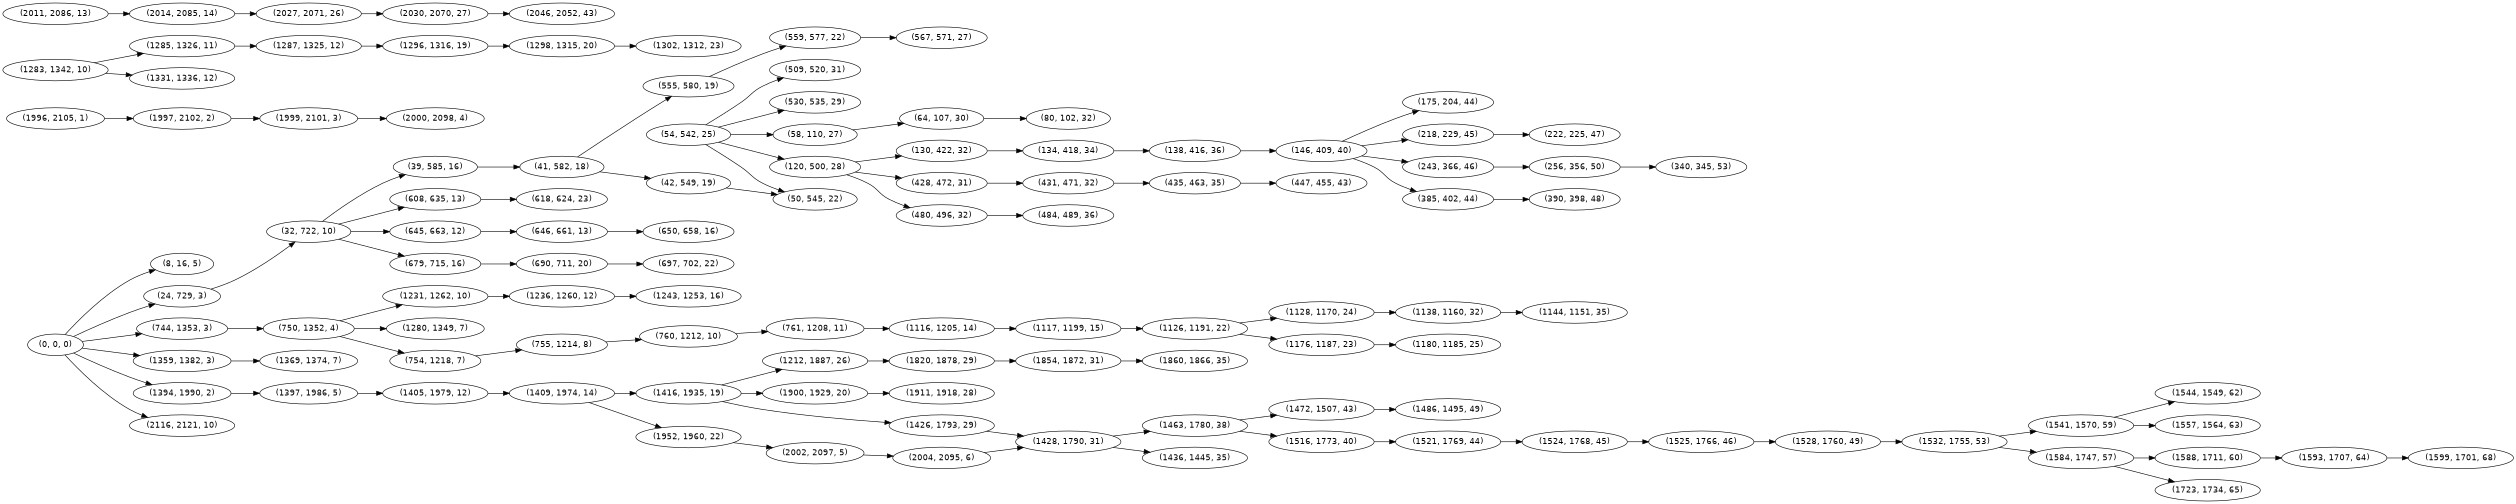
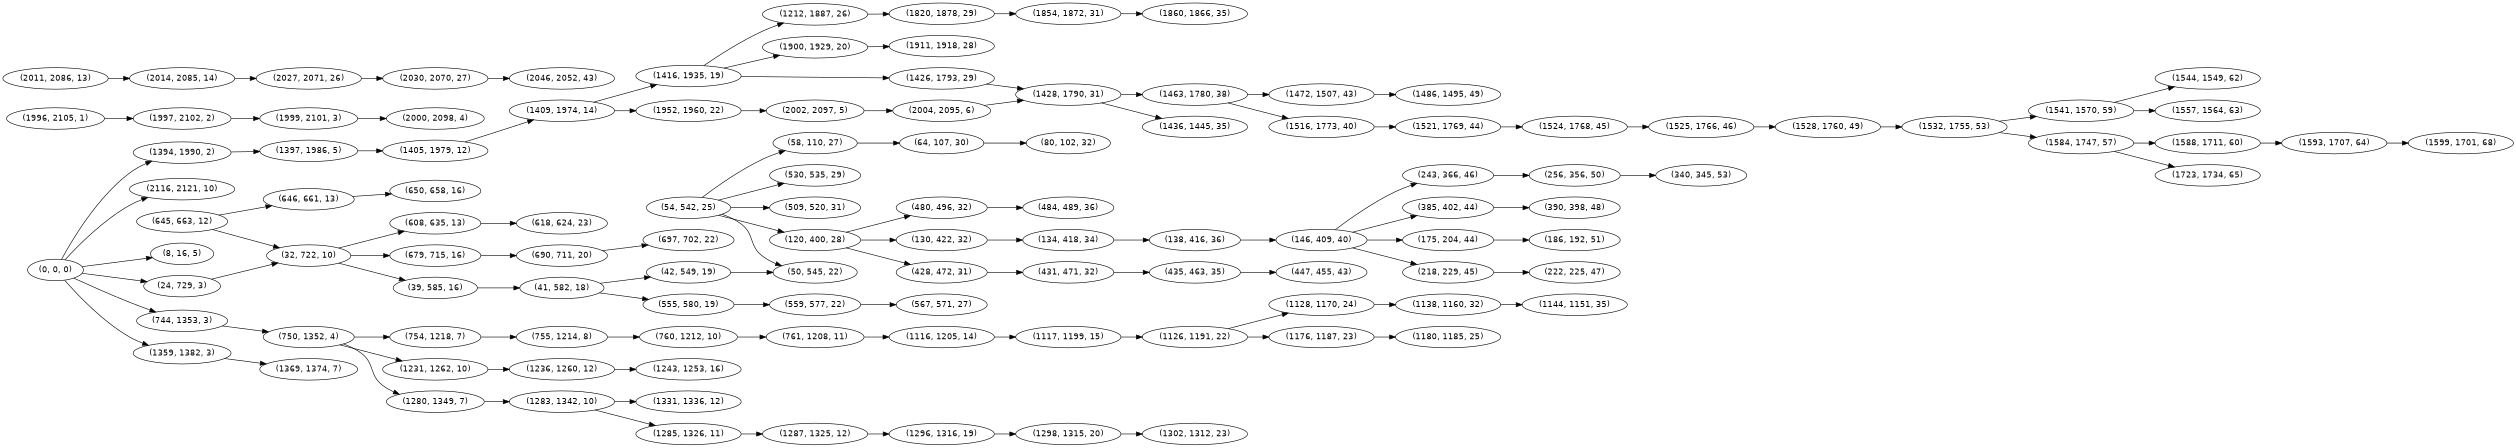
(815, 167) -> (815, 240)
(367, 232) -> (243, 238)
none -> (1575, 240)
none -> (494, 402)
